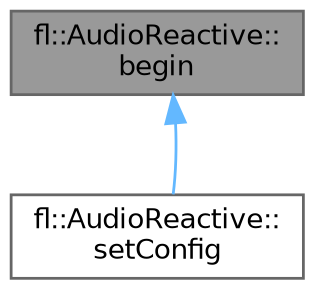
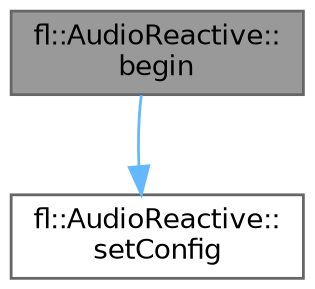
(176, 159) -> (139, 131)
